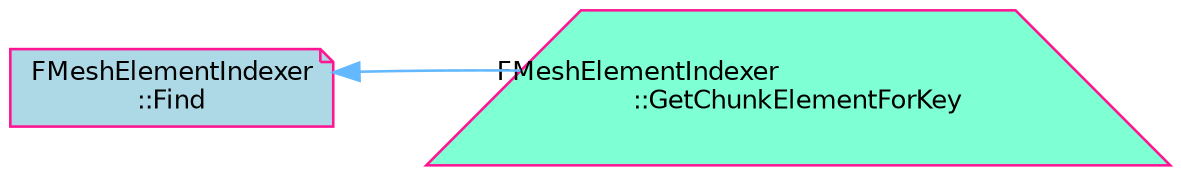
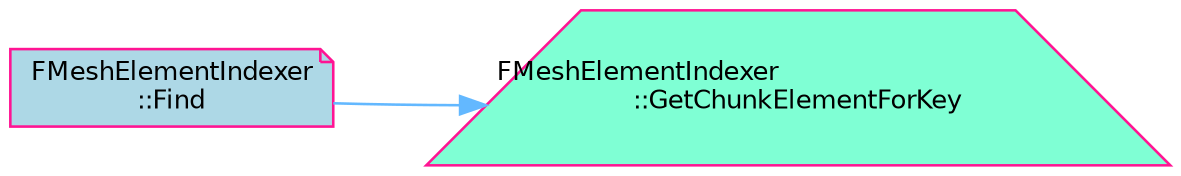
(440, 71) -> (397, 105)
